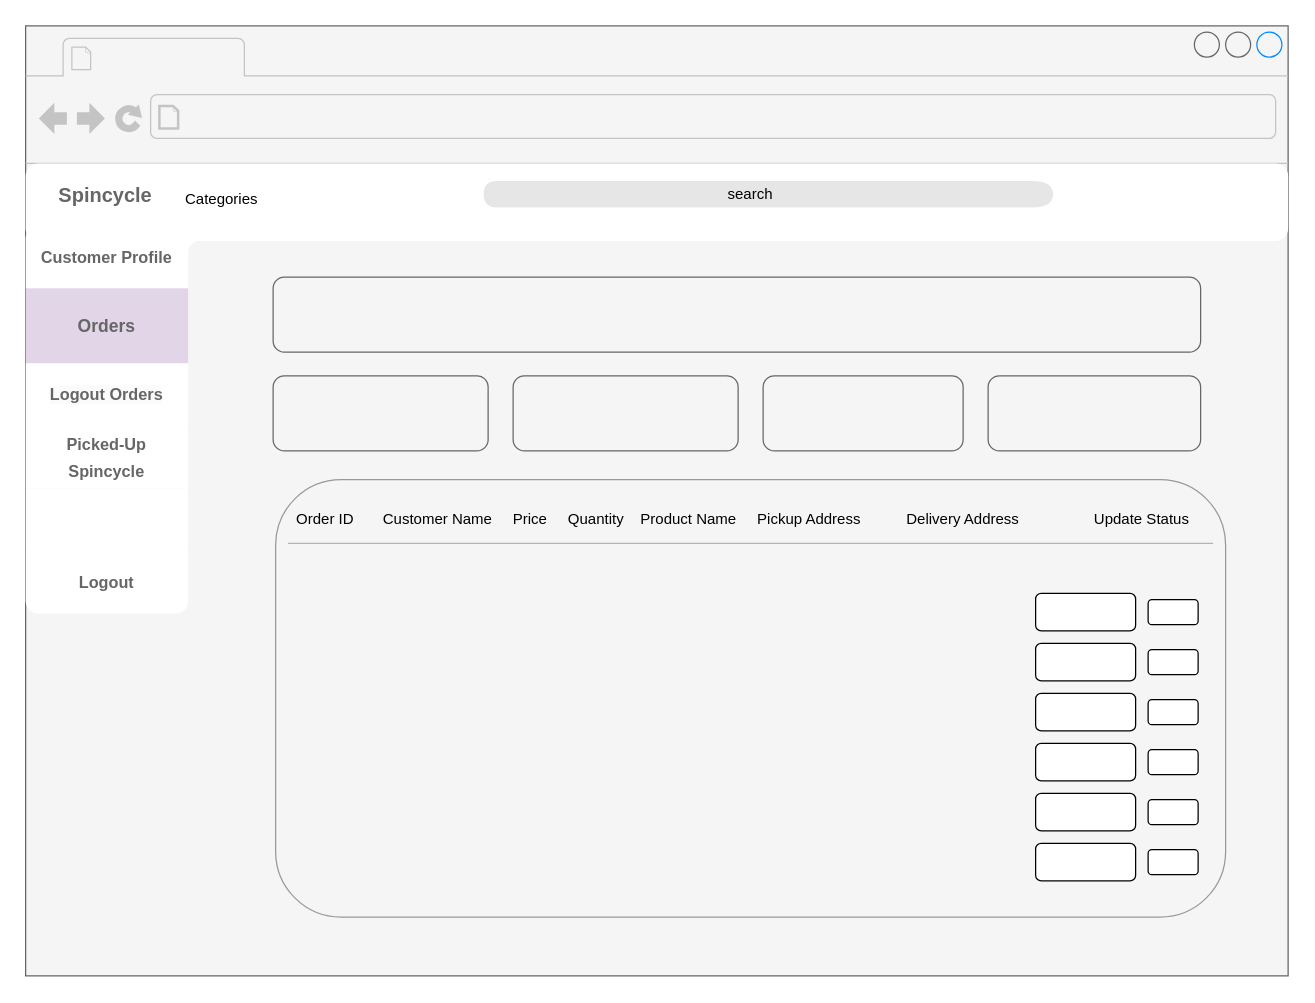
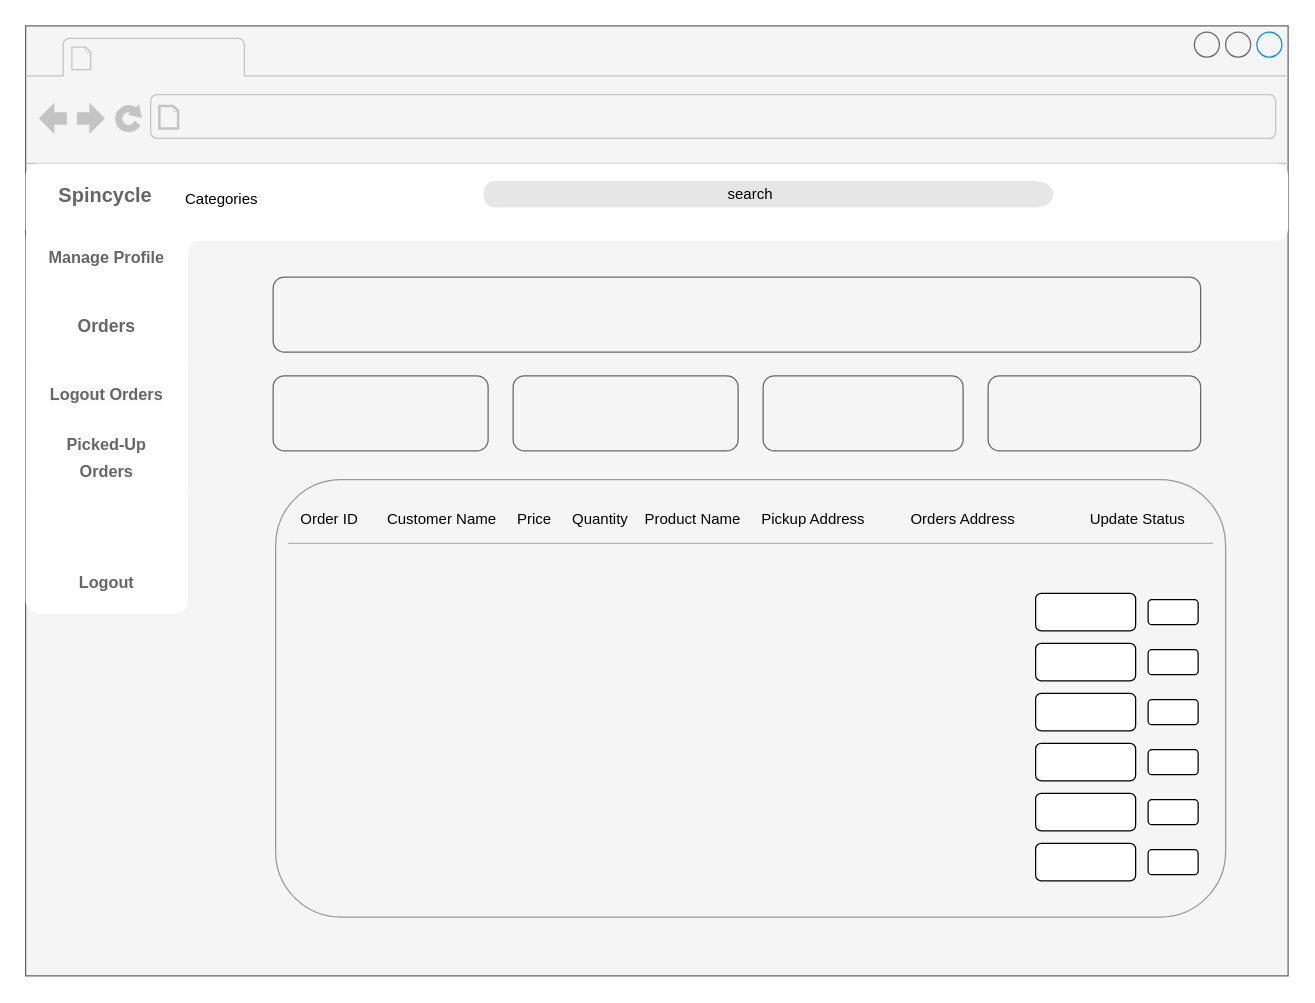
(107, 257) -> (107, 257)
(107, 326) -> (107, 326)
(107, 457) -> (107, 457)
(743, 519) -> (743, 519)
